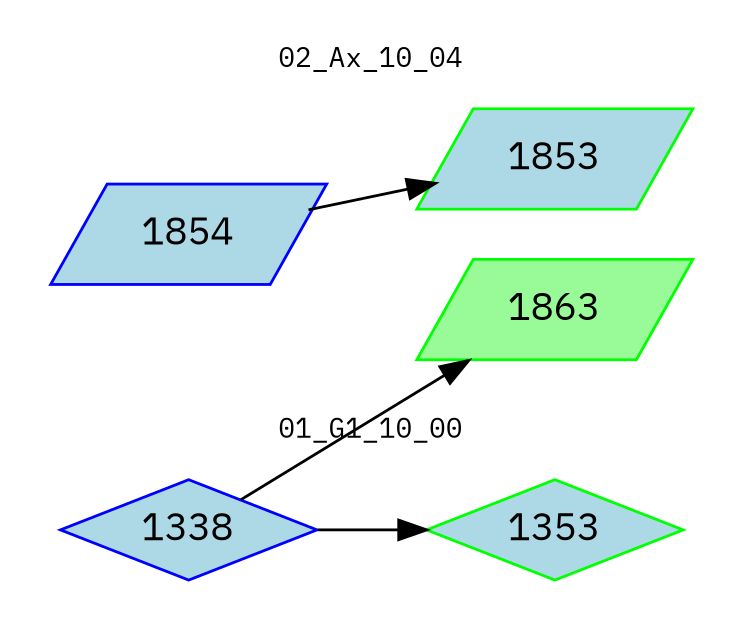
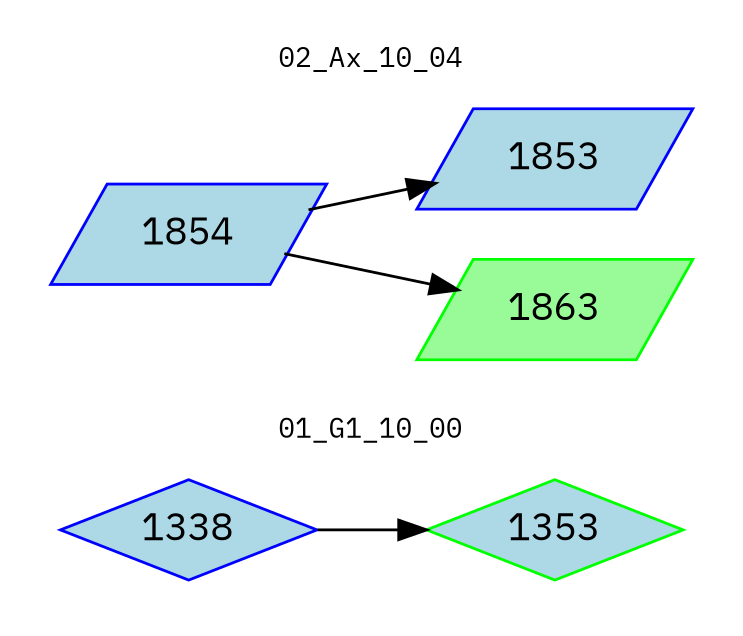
(555, 159) -> (555, 159)
(343, 437) -> (358, 269)
